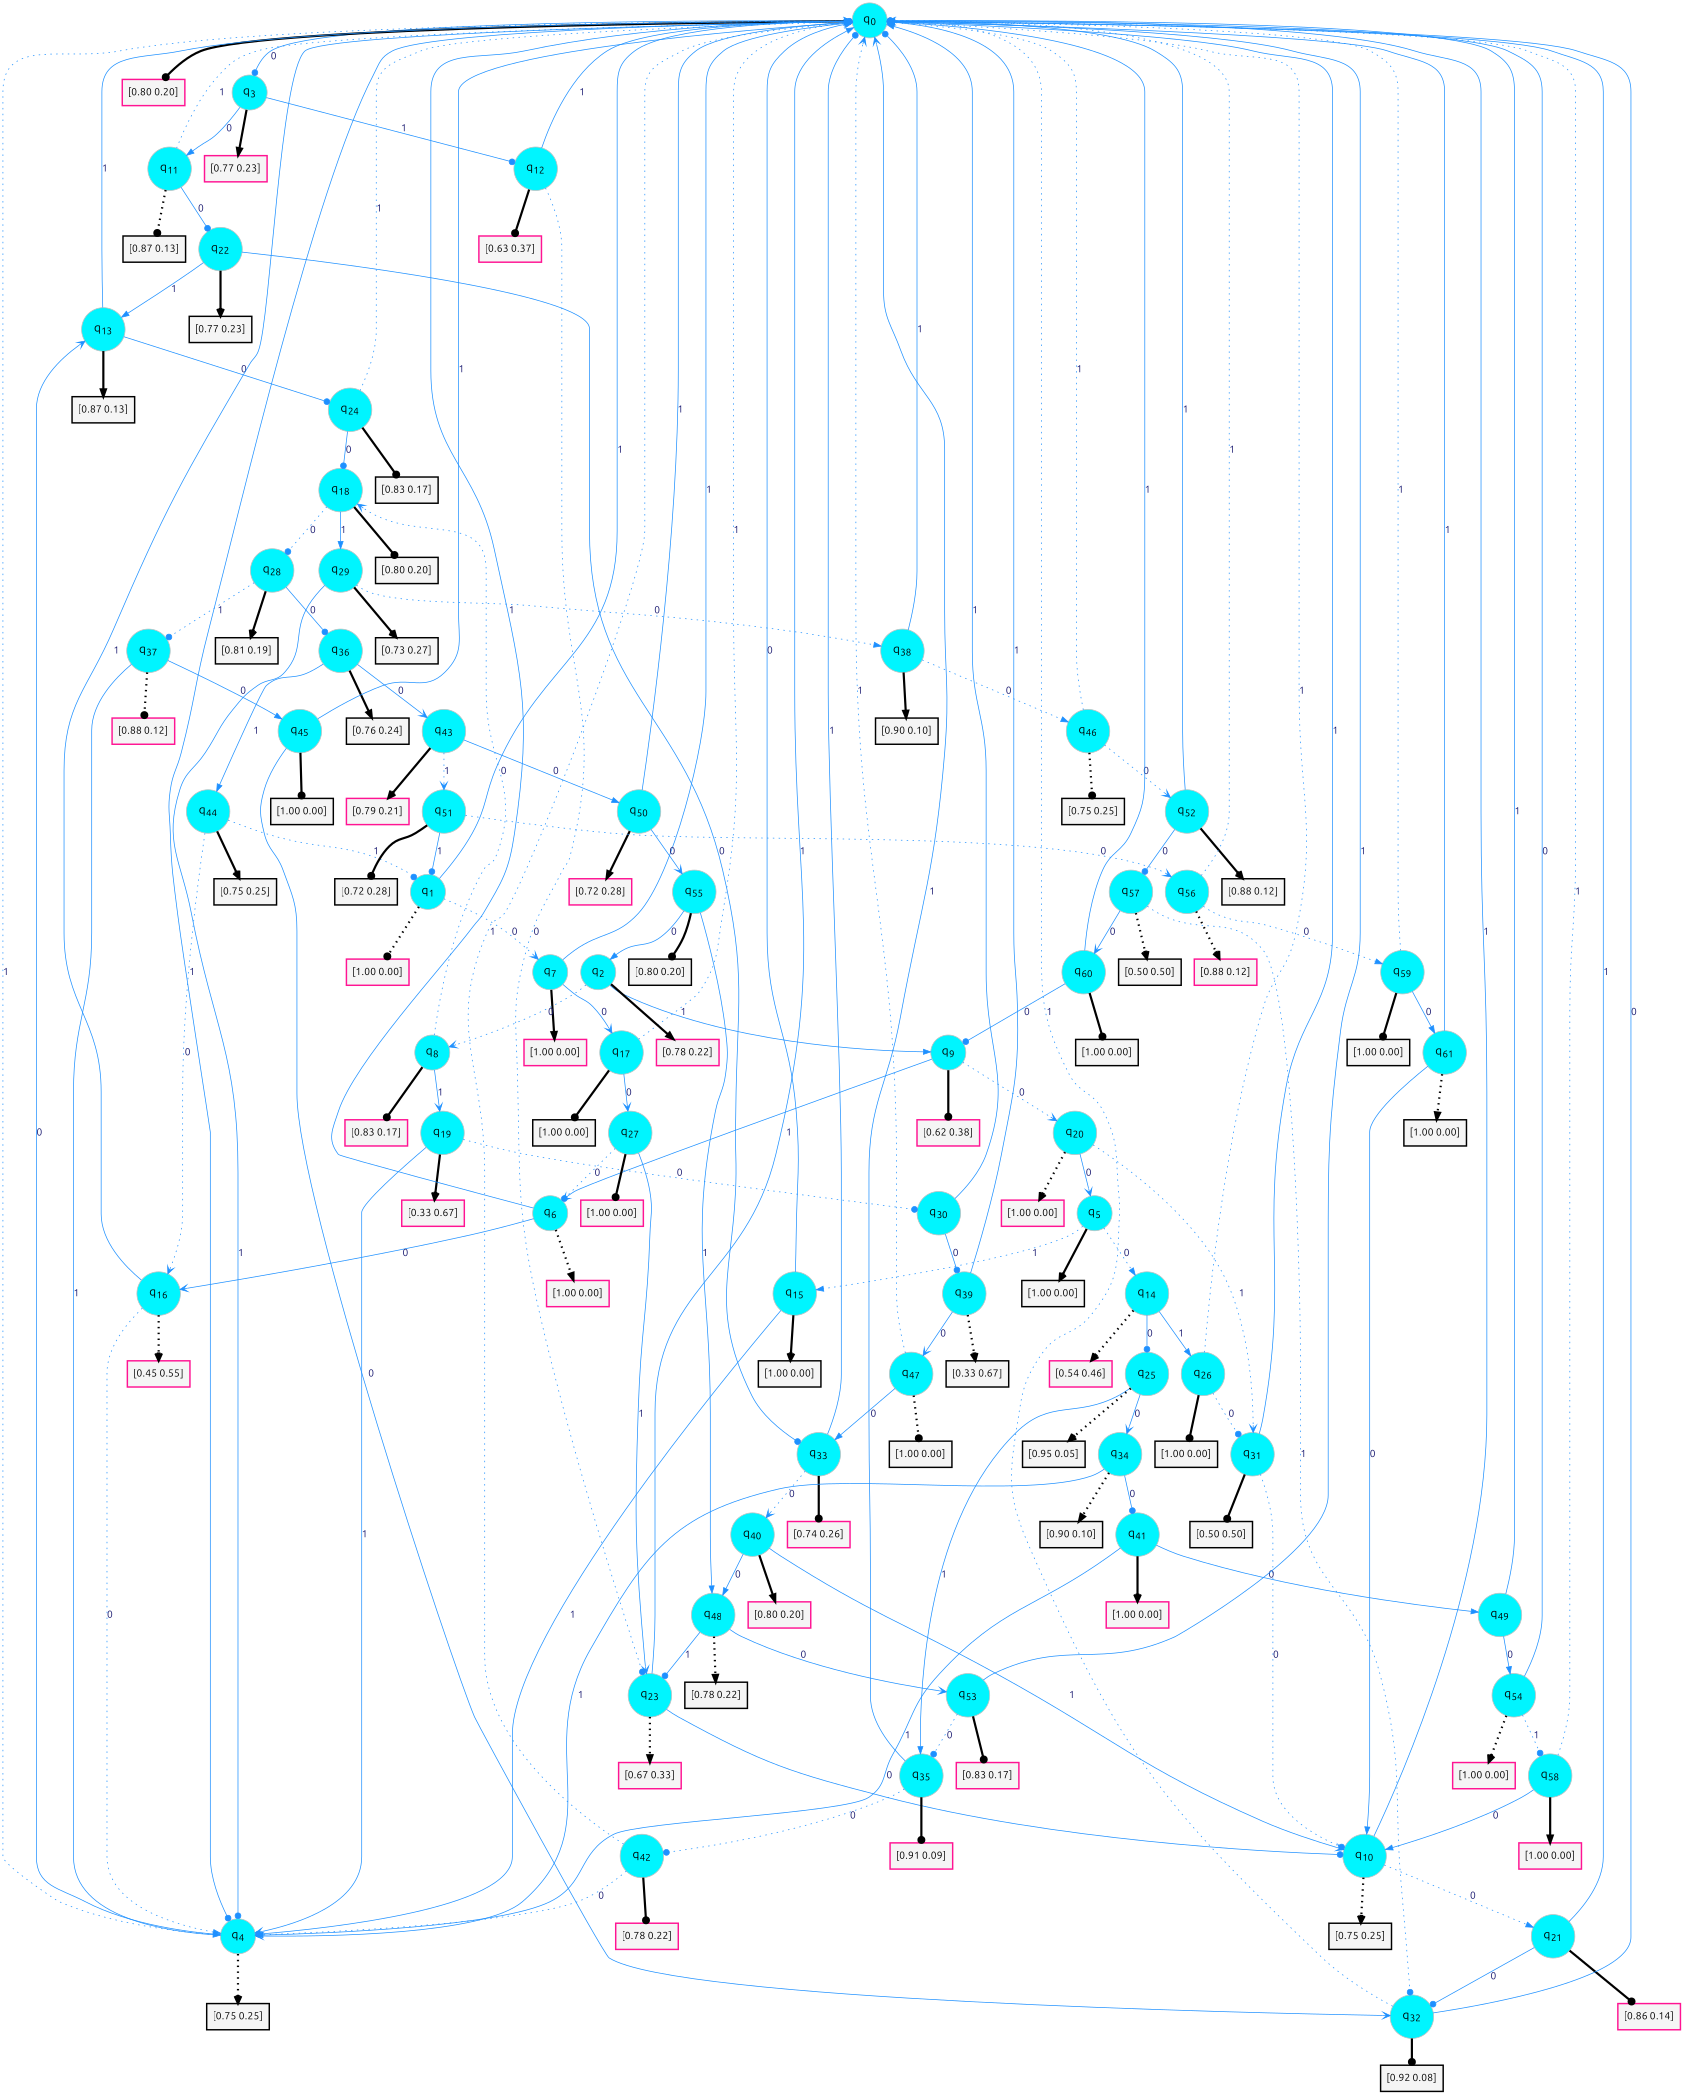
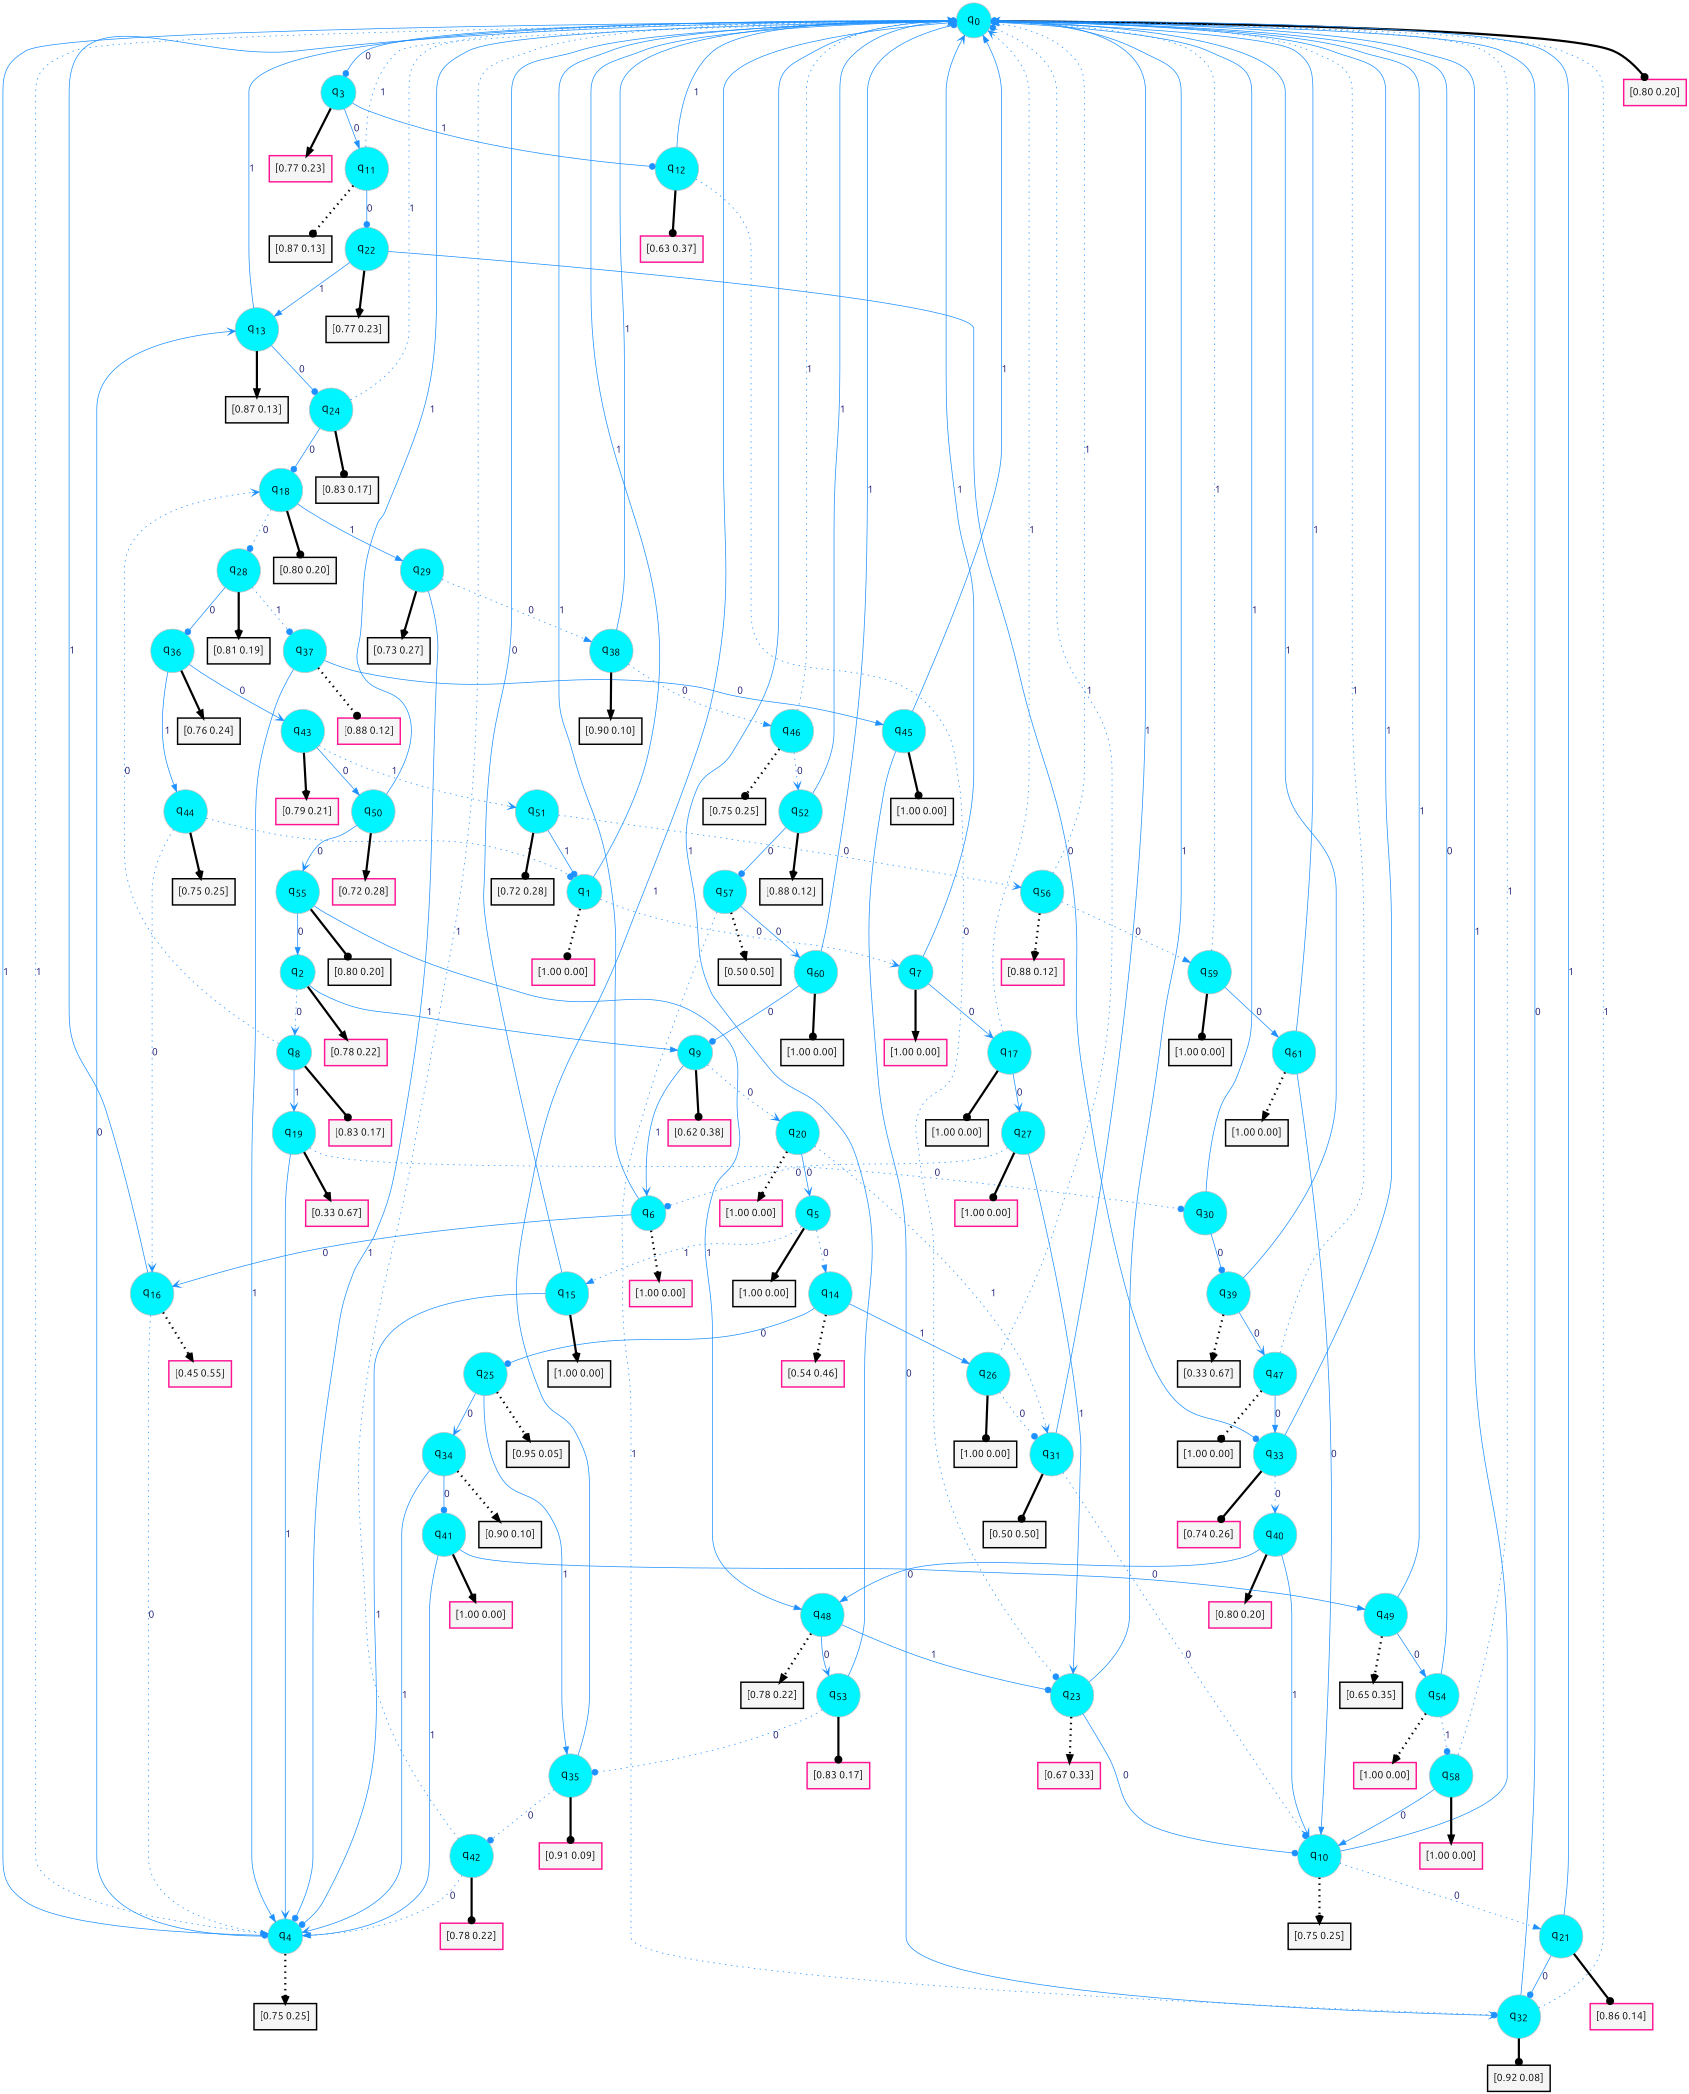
none -> (1371, 1695)
